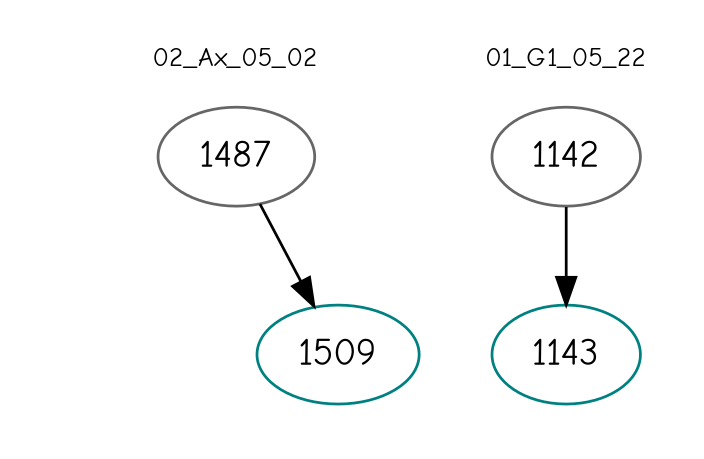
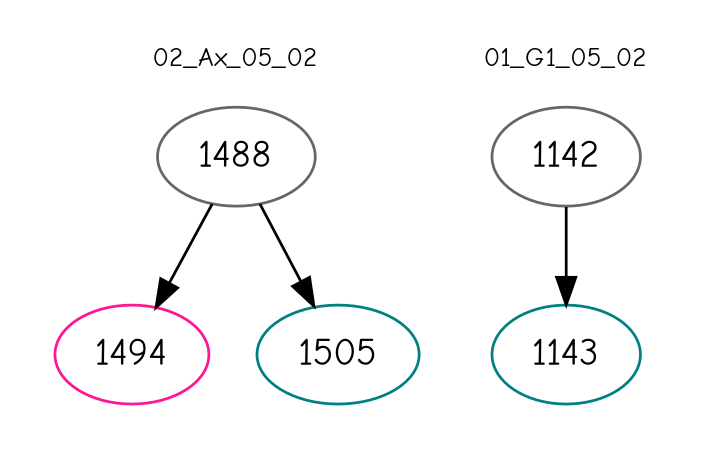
(566, 59) -> (566, 59)
(236, 157) -> (236, 157)
none -> (132, 355)
(338, 355) -> (338, 355)
